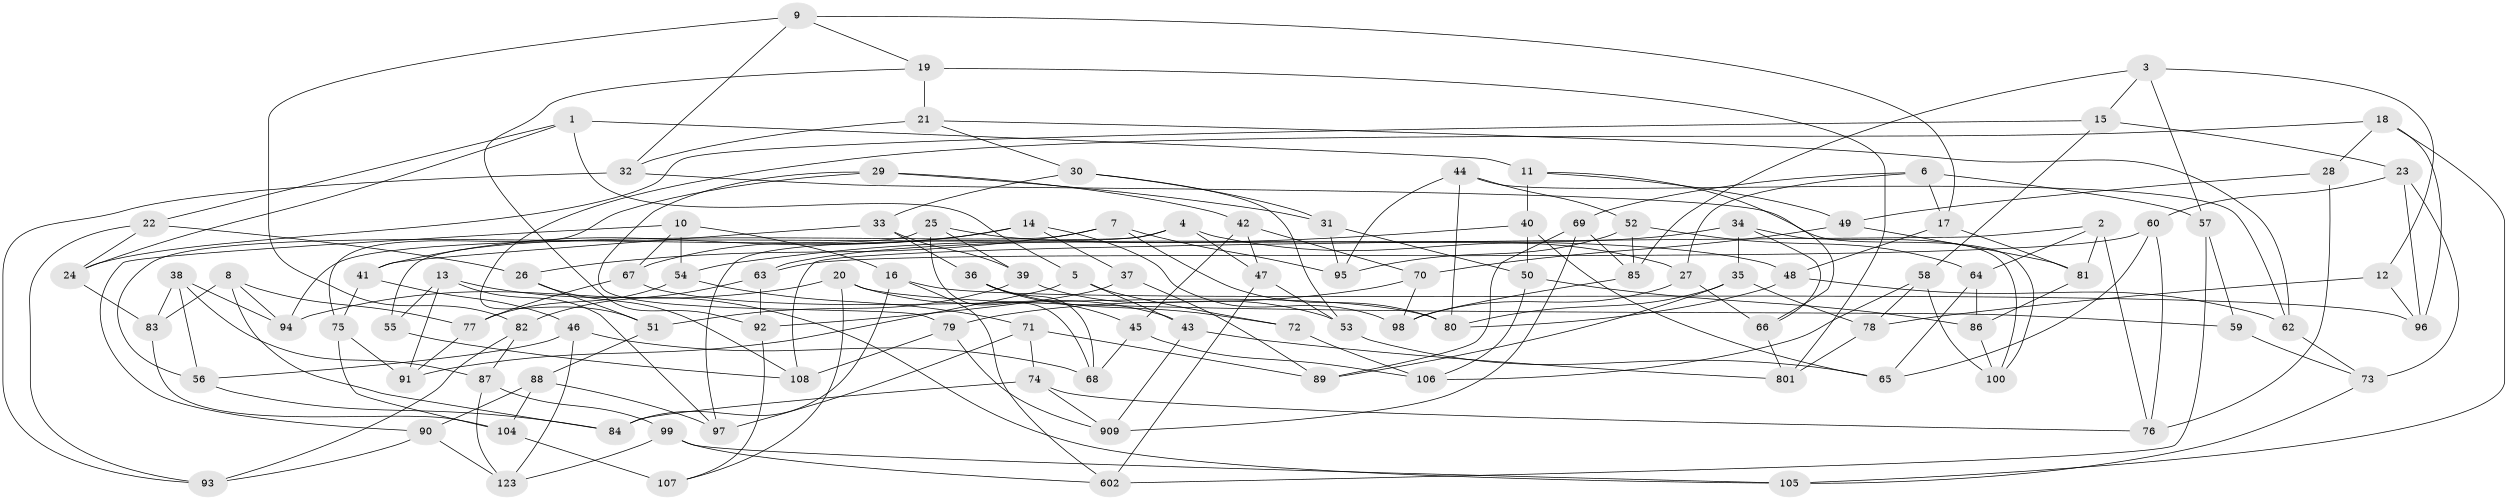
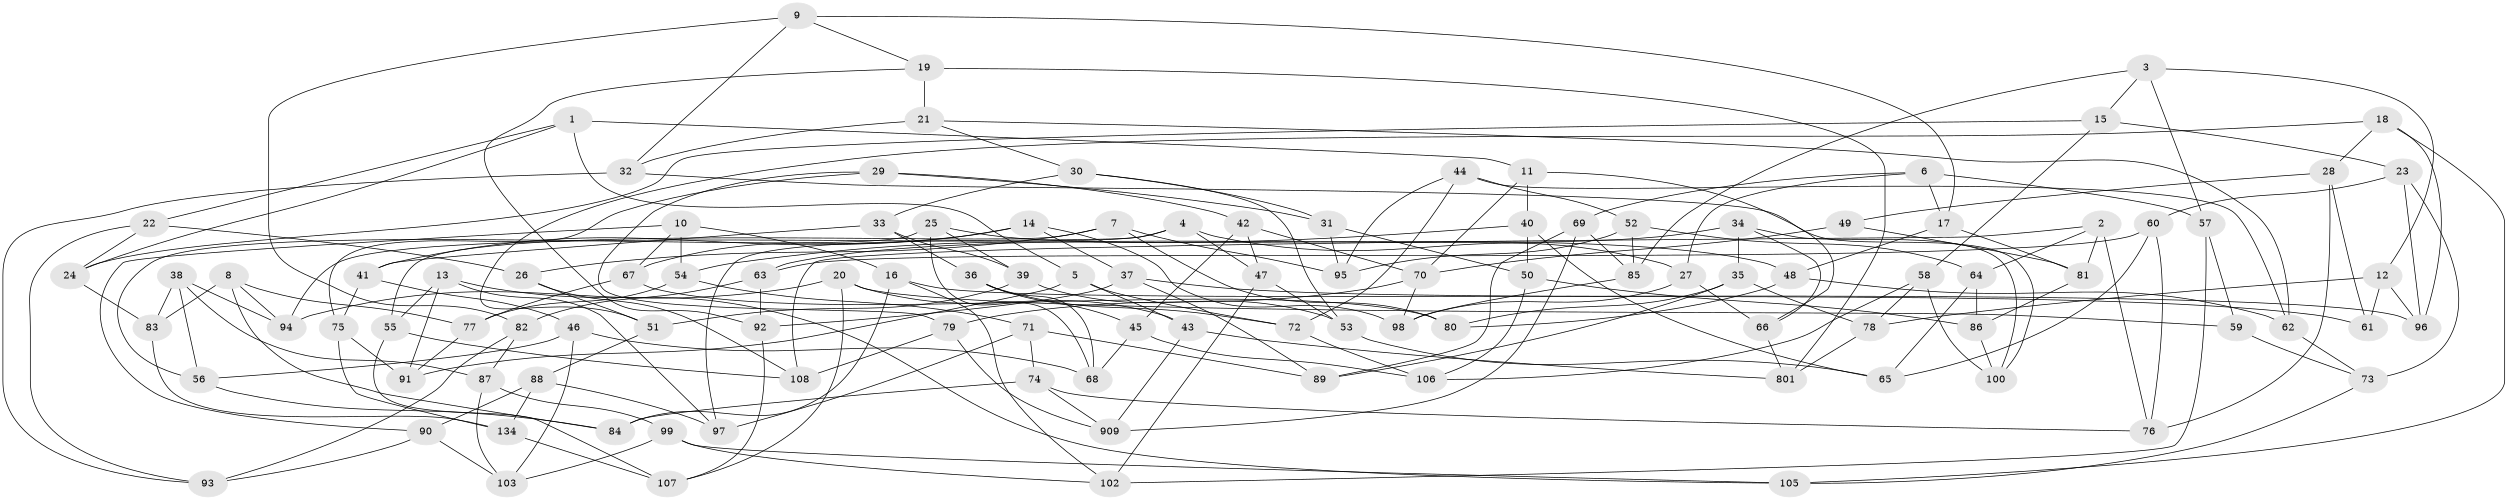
(1732, 193) -> (1474, 224)
(1456, 250) -> (1386, 271)
none -> (2368, 328)
none -> (559, 430)
(507, 432) -> (507, 432)
(507, 484) -> (507, 484)
(1110, 484) -> (1110, 484)
